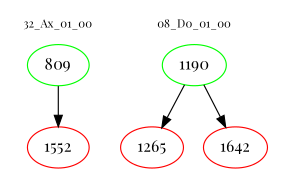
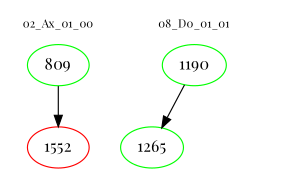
(58, 25) -> (58, 25)
(194, 25) -> (194, 25)
(152, 147) -> (152, 147)
(235, 147) -> none
